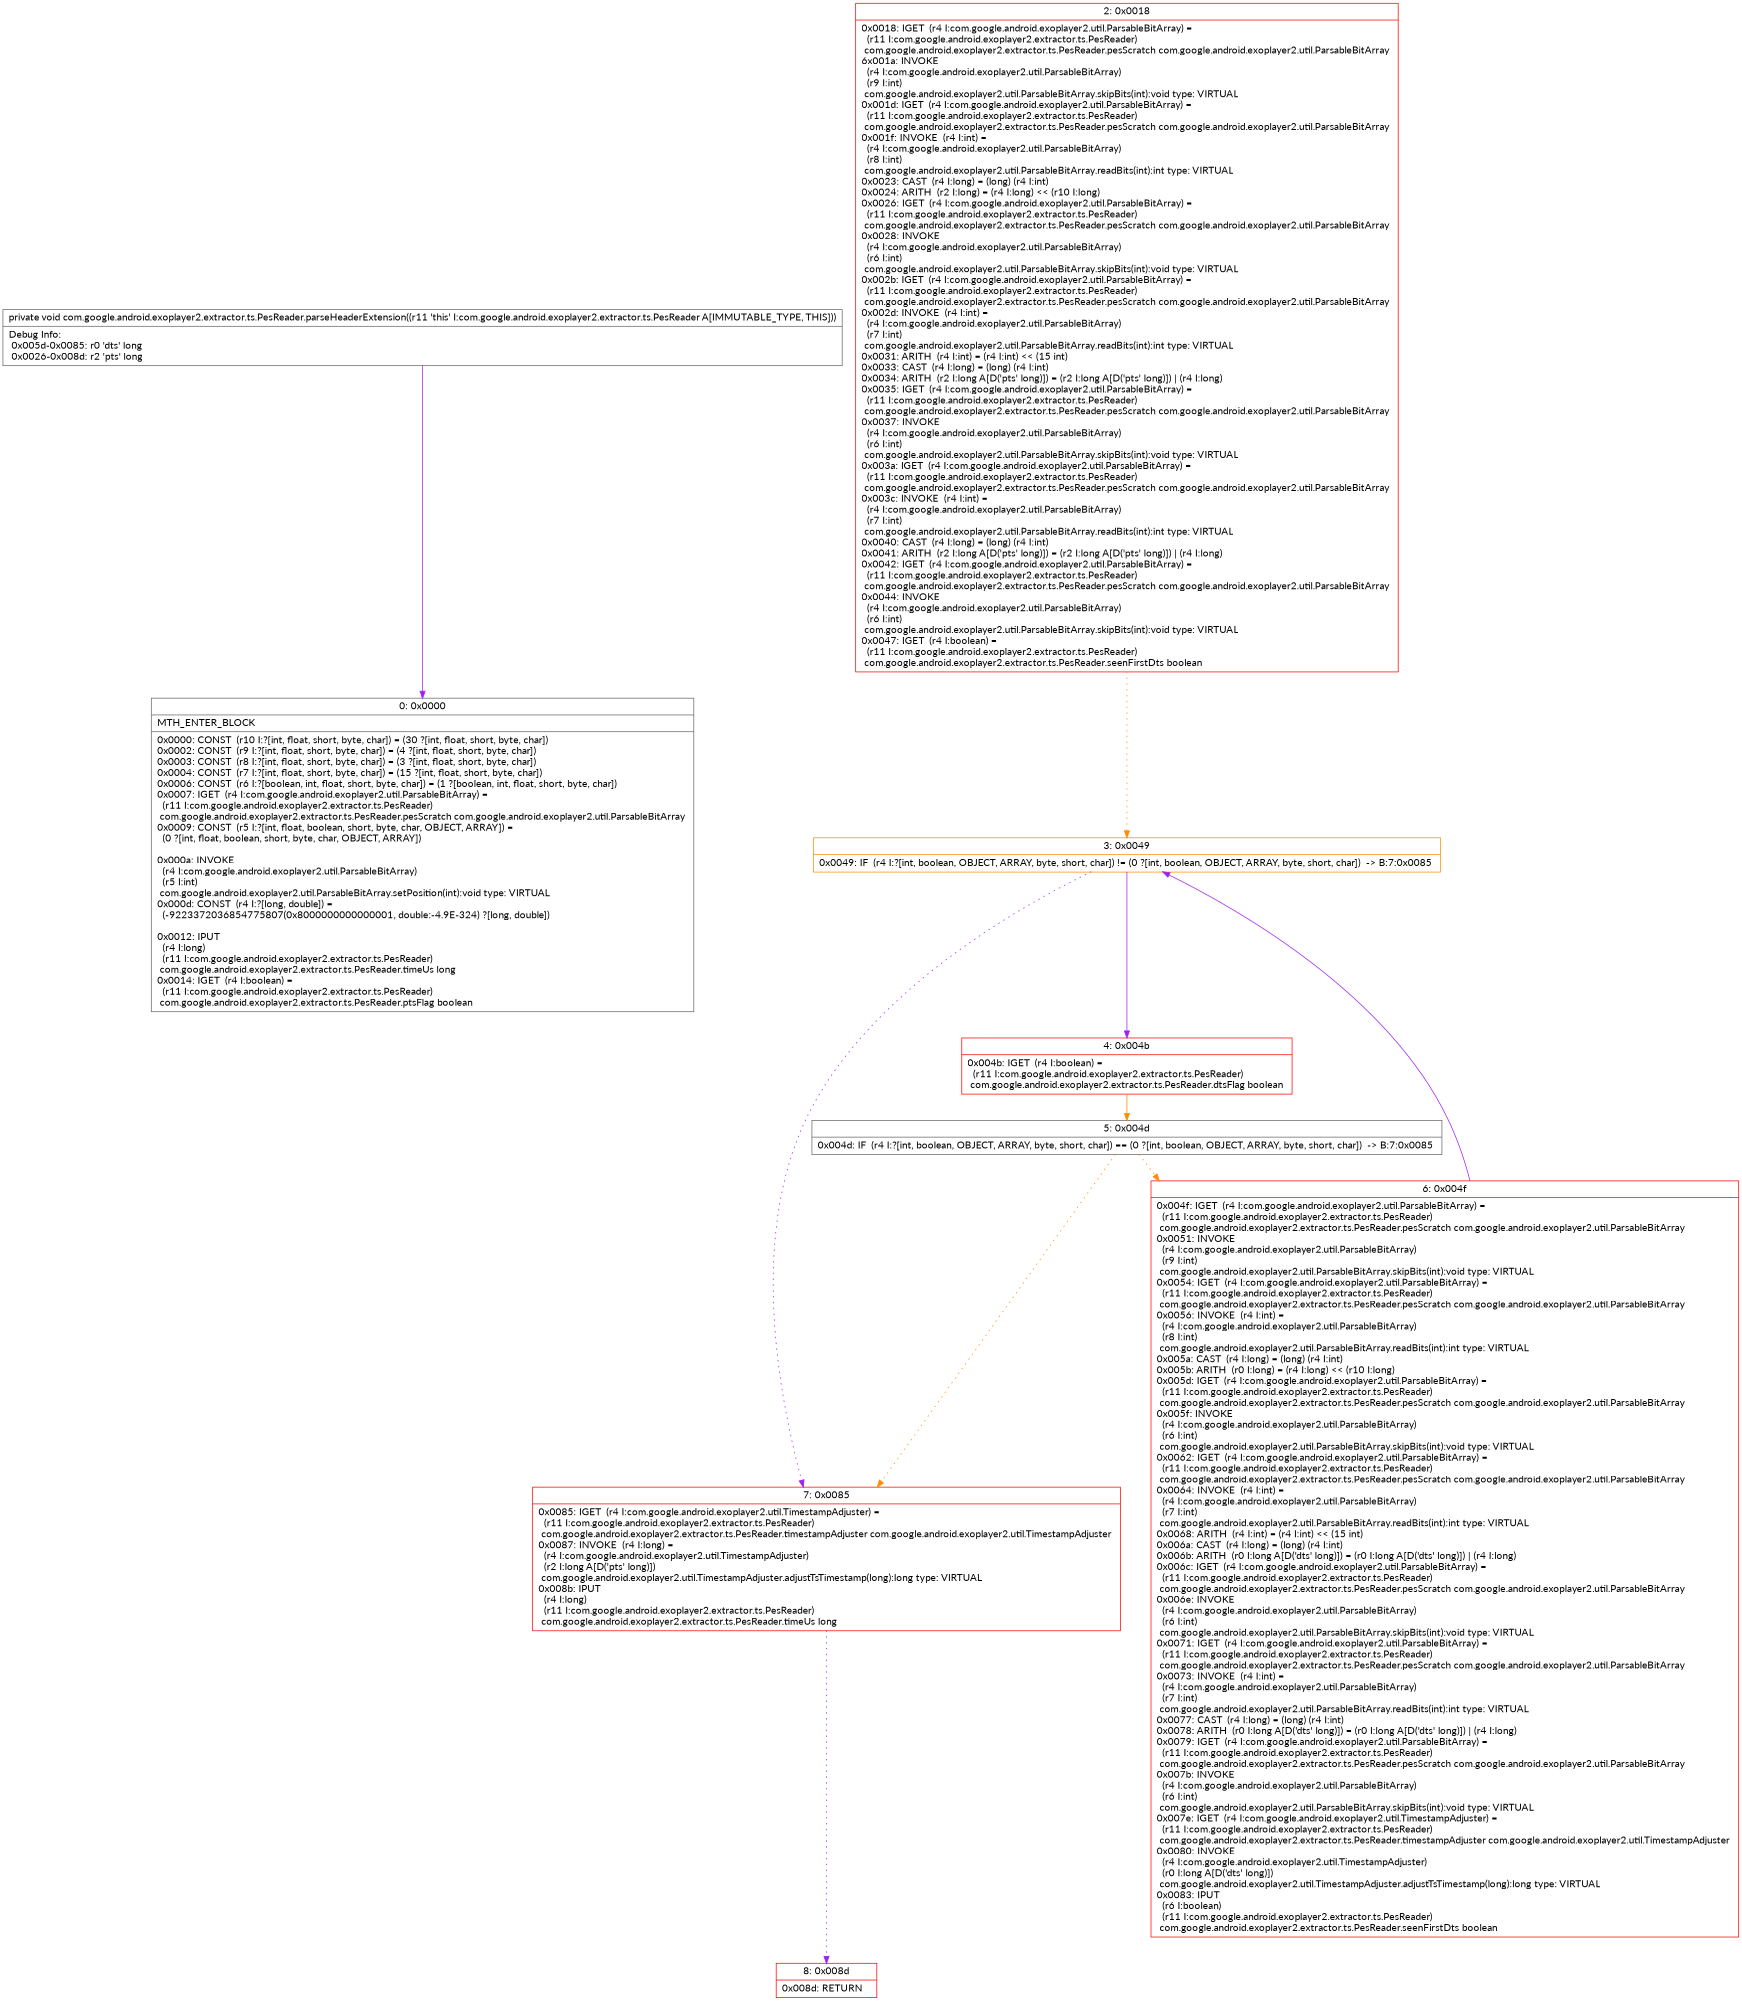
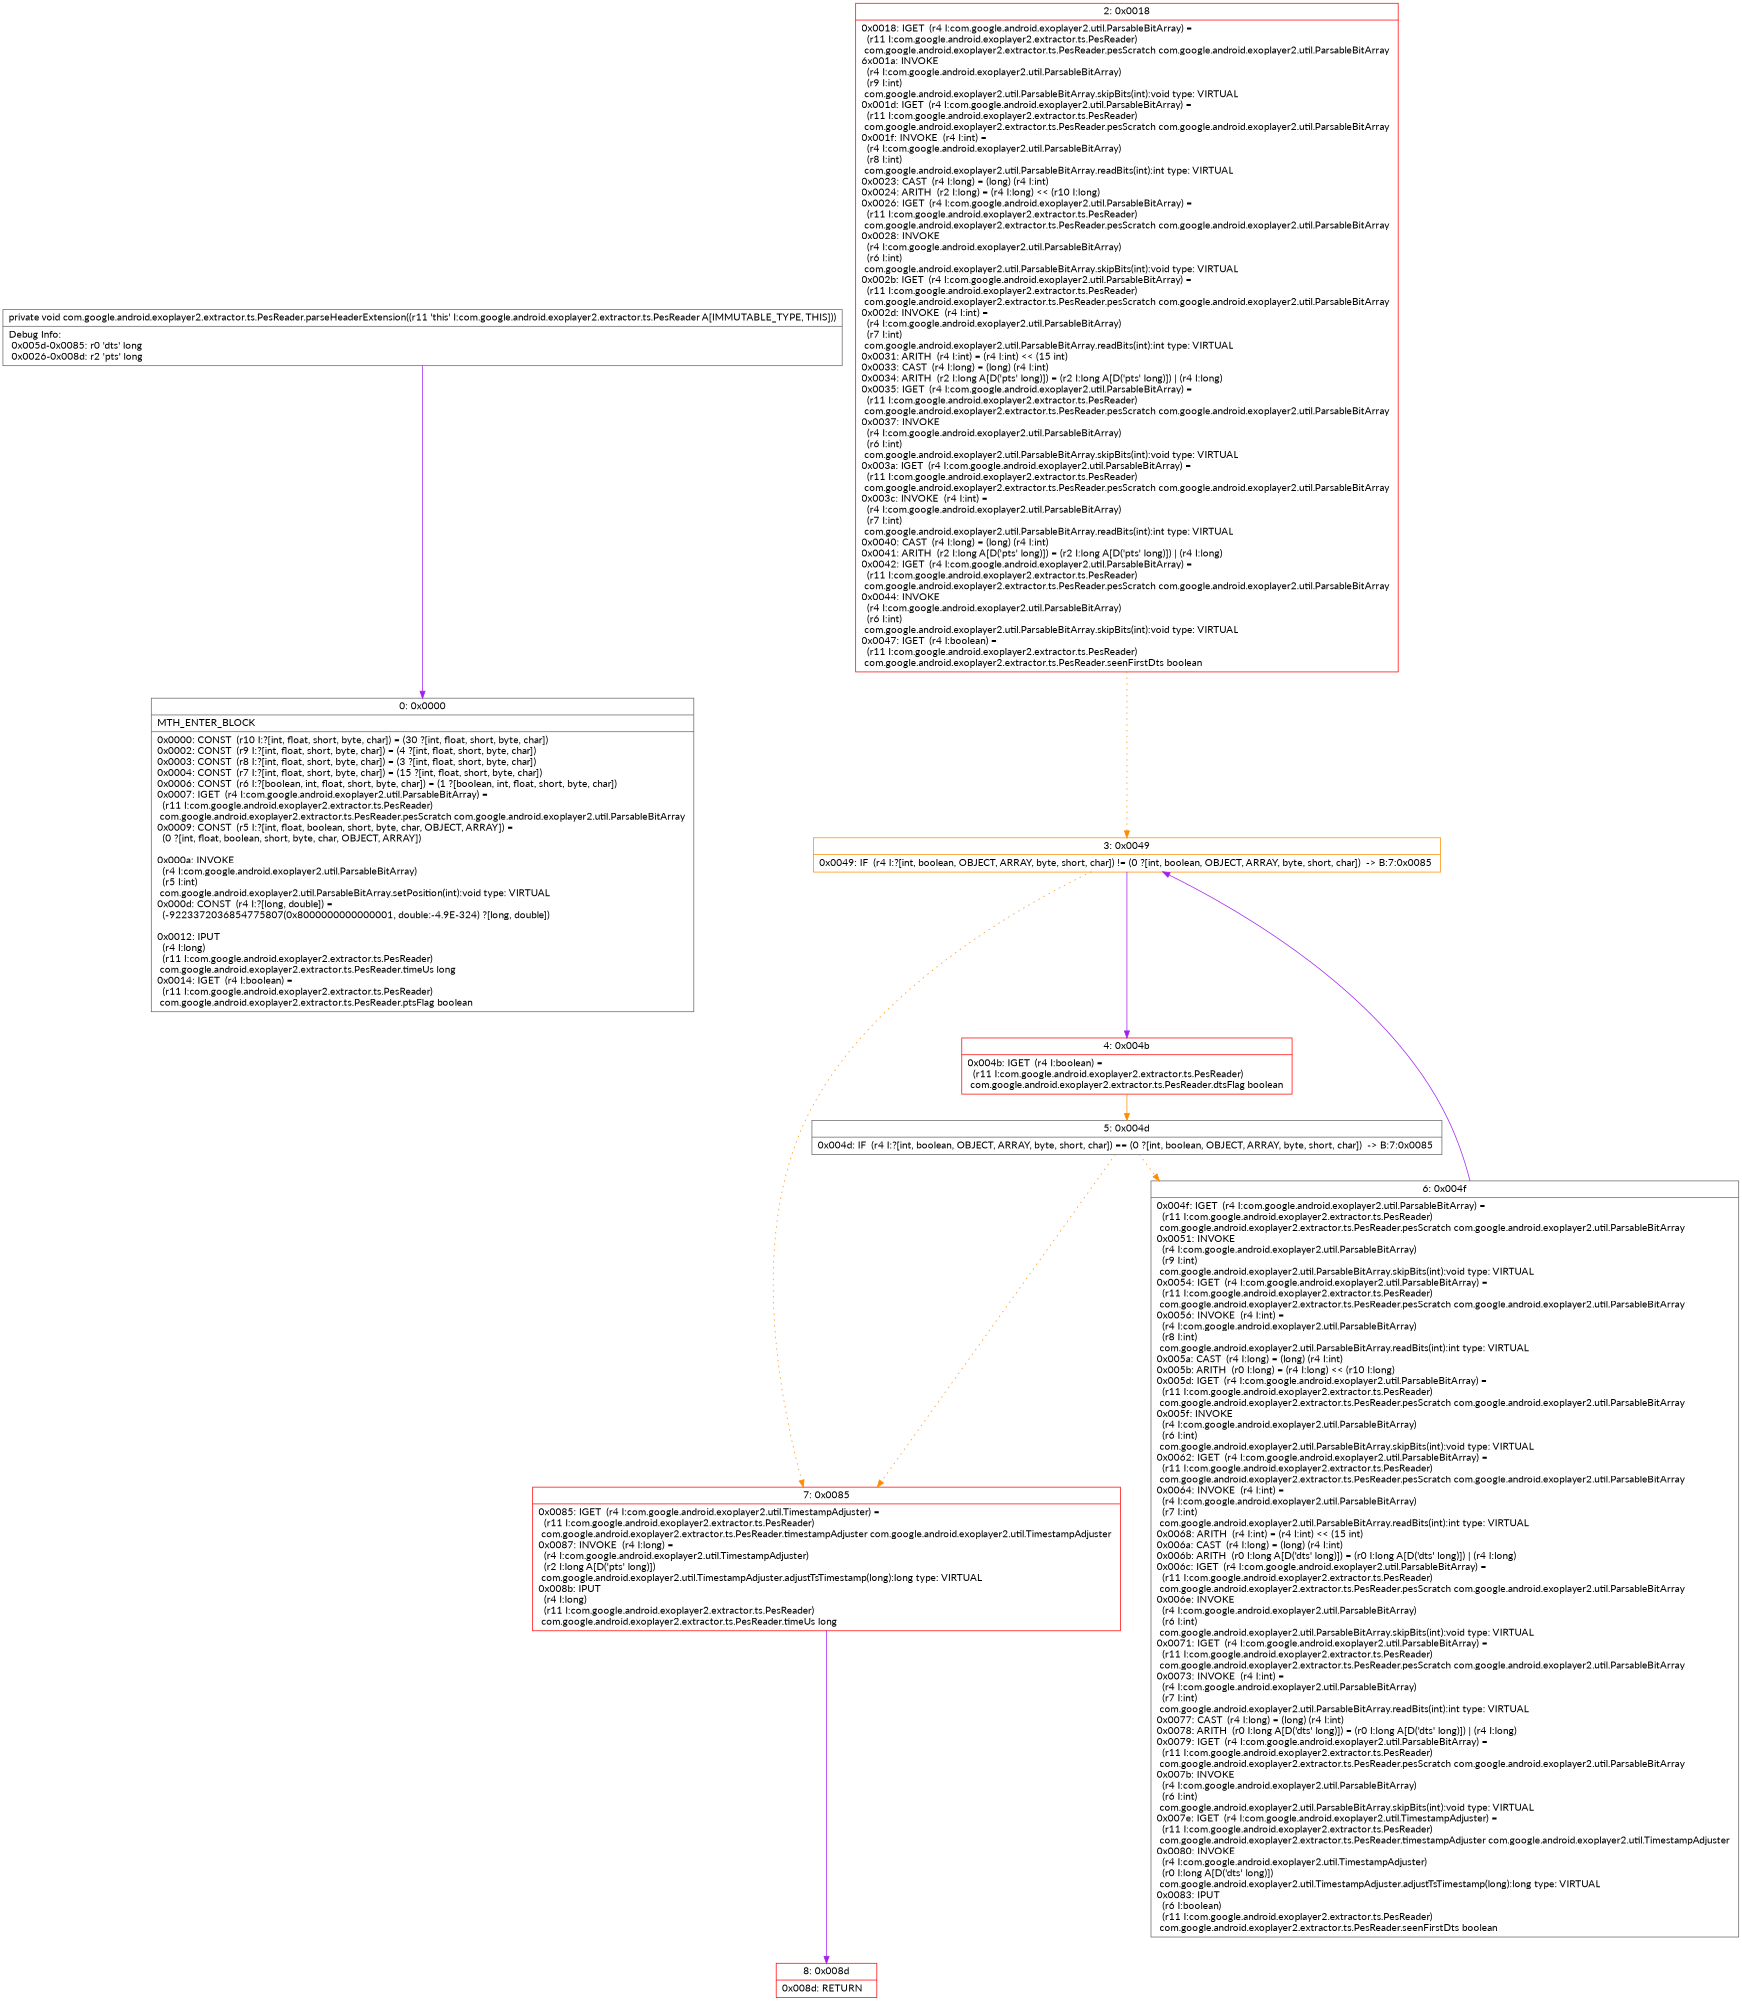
(810, 1112) -> (810, 1112)
(1445, 1559) -> (1445, 1559)
(827, 1793) -> (827, 1793)
